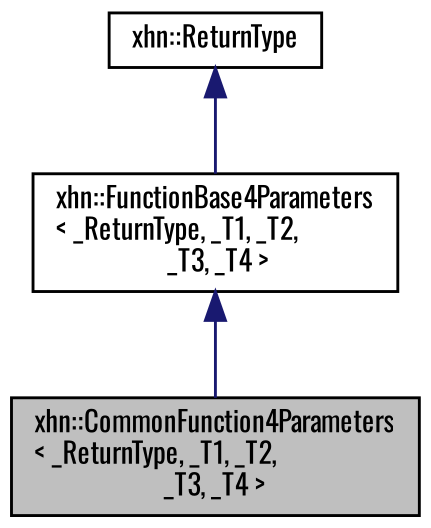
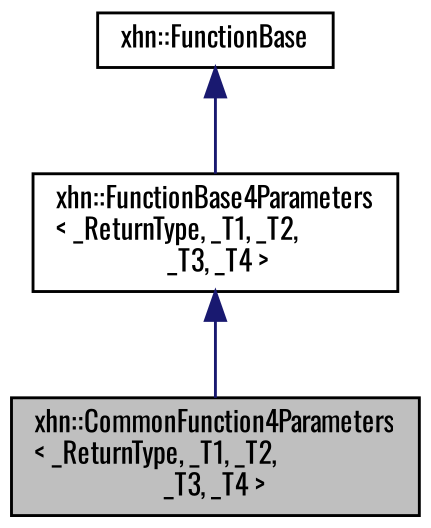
(215, 40) -> (215, 40)
